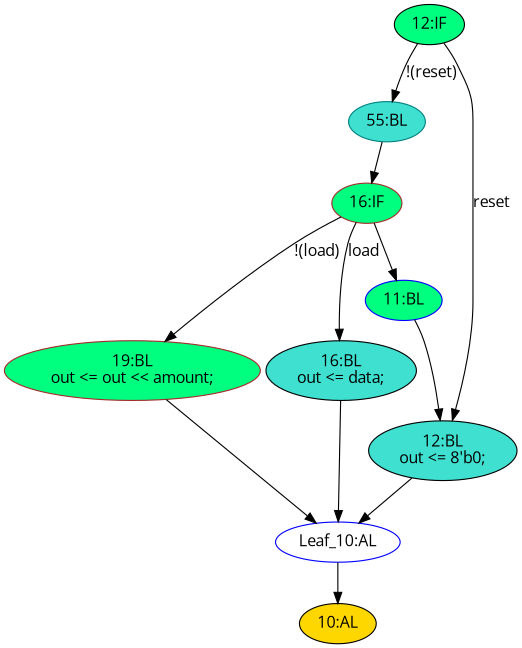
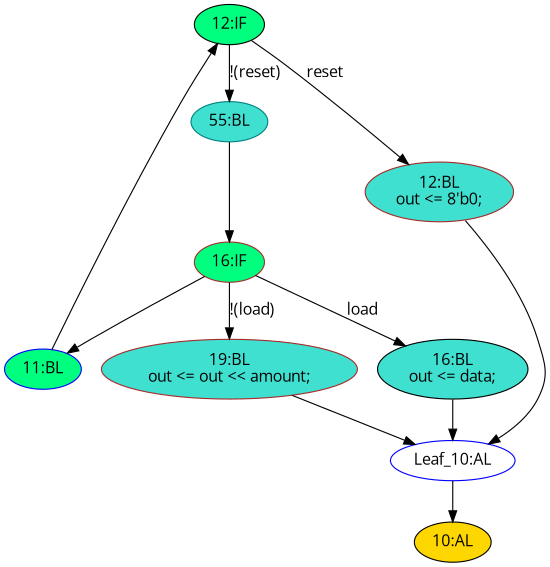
(430, 363) -> (128, 199)
(132, 371) -> (229, 369)
(443, 451) -> (439, 192)
